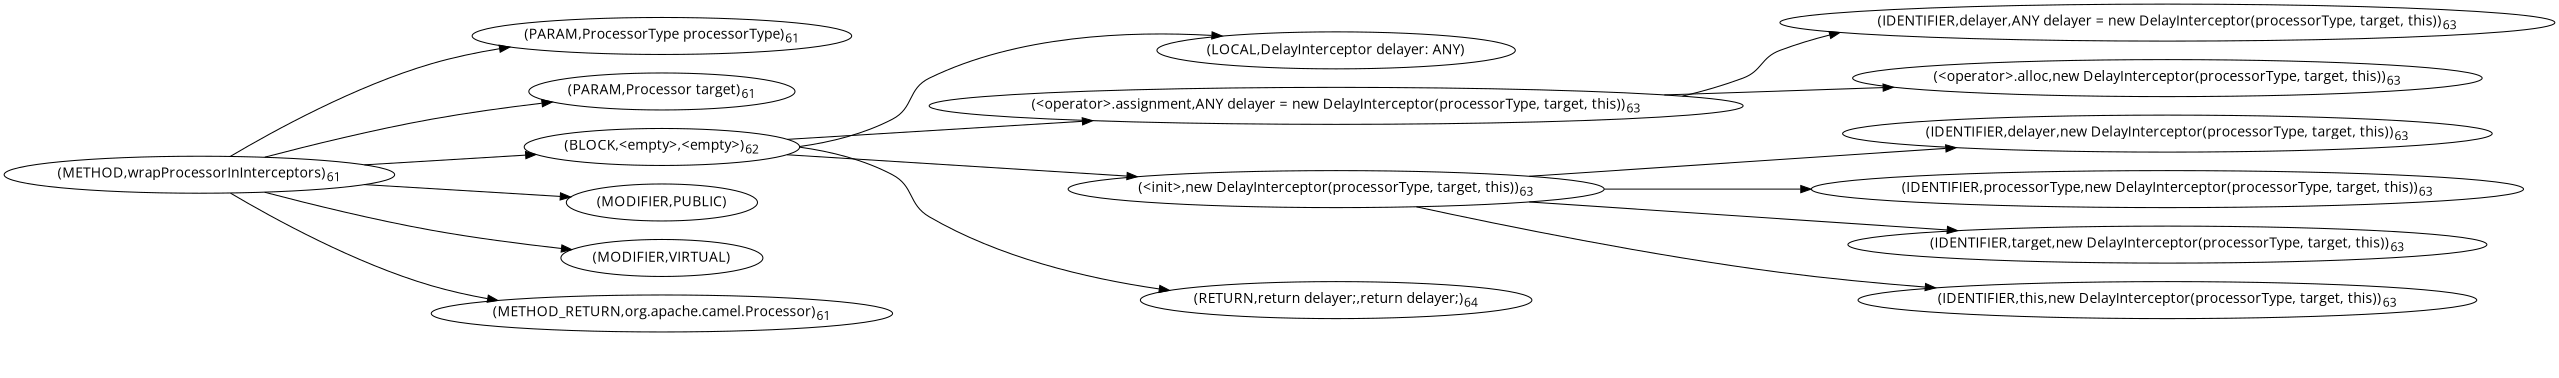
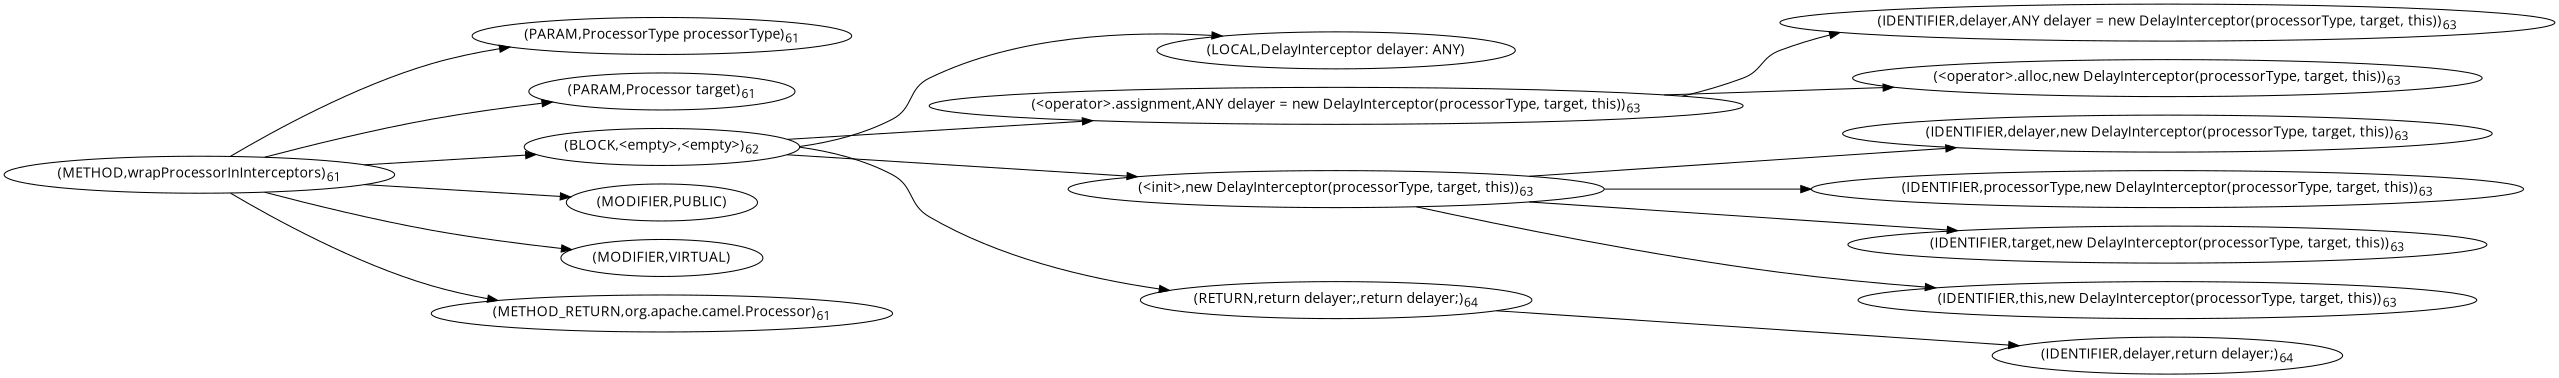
none -> (2167, 356)
